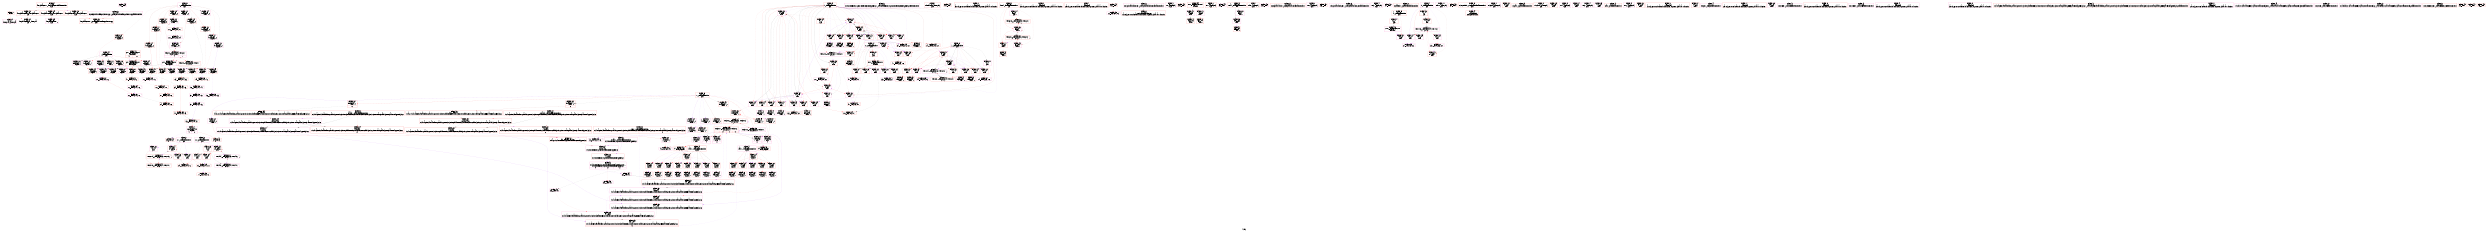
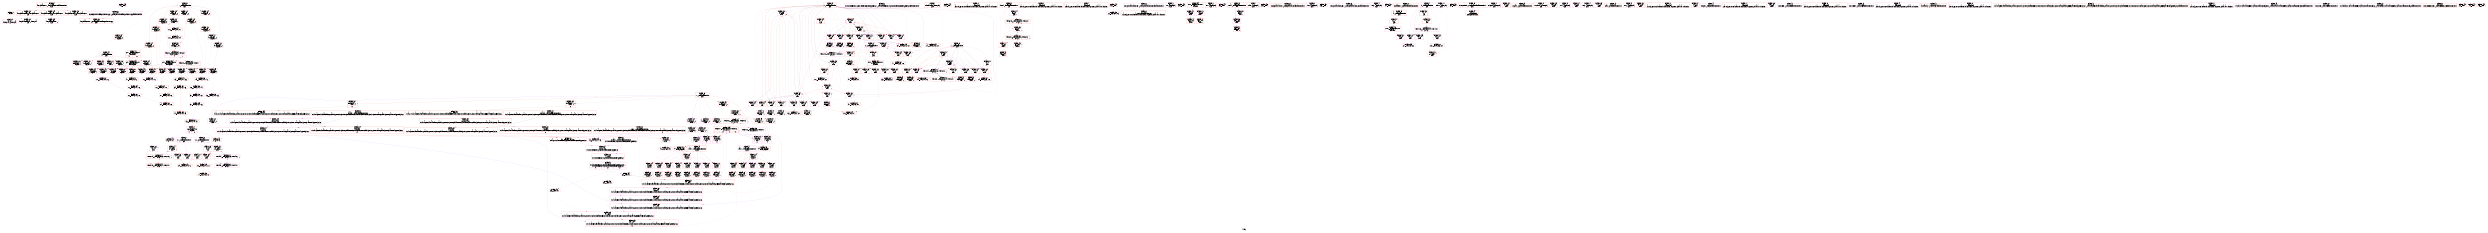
none -> (1934, 5)
